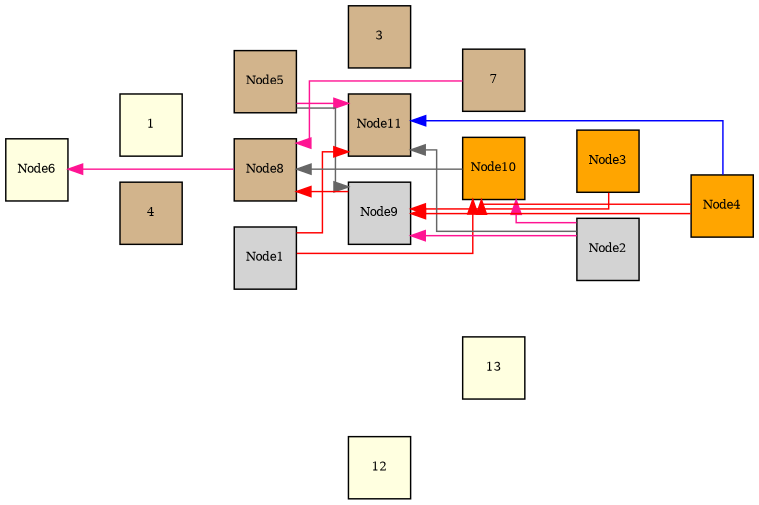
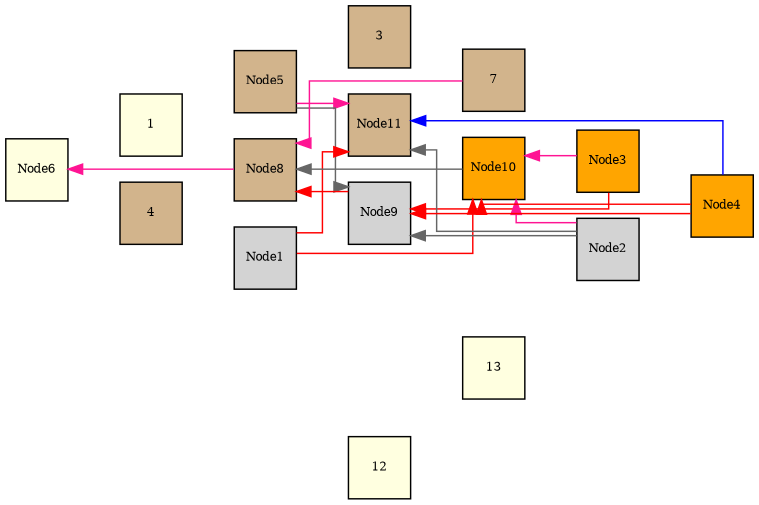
none -> (558, 156)
(501, 236) -> (501, 236)
